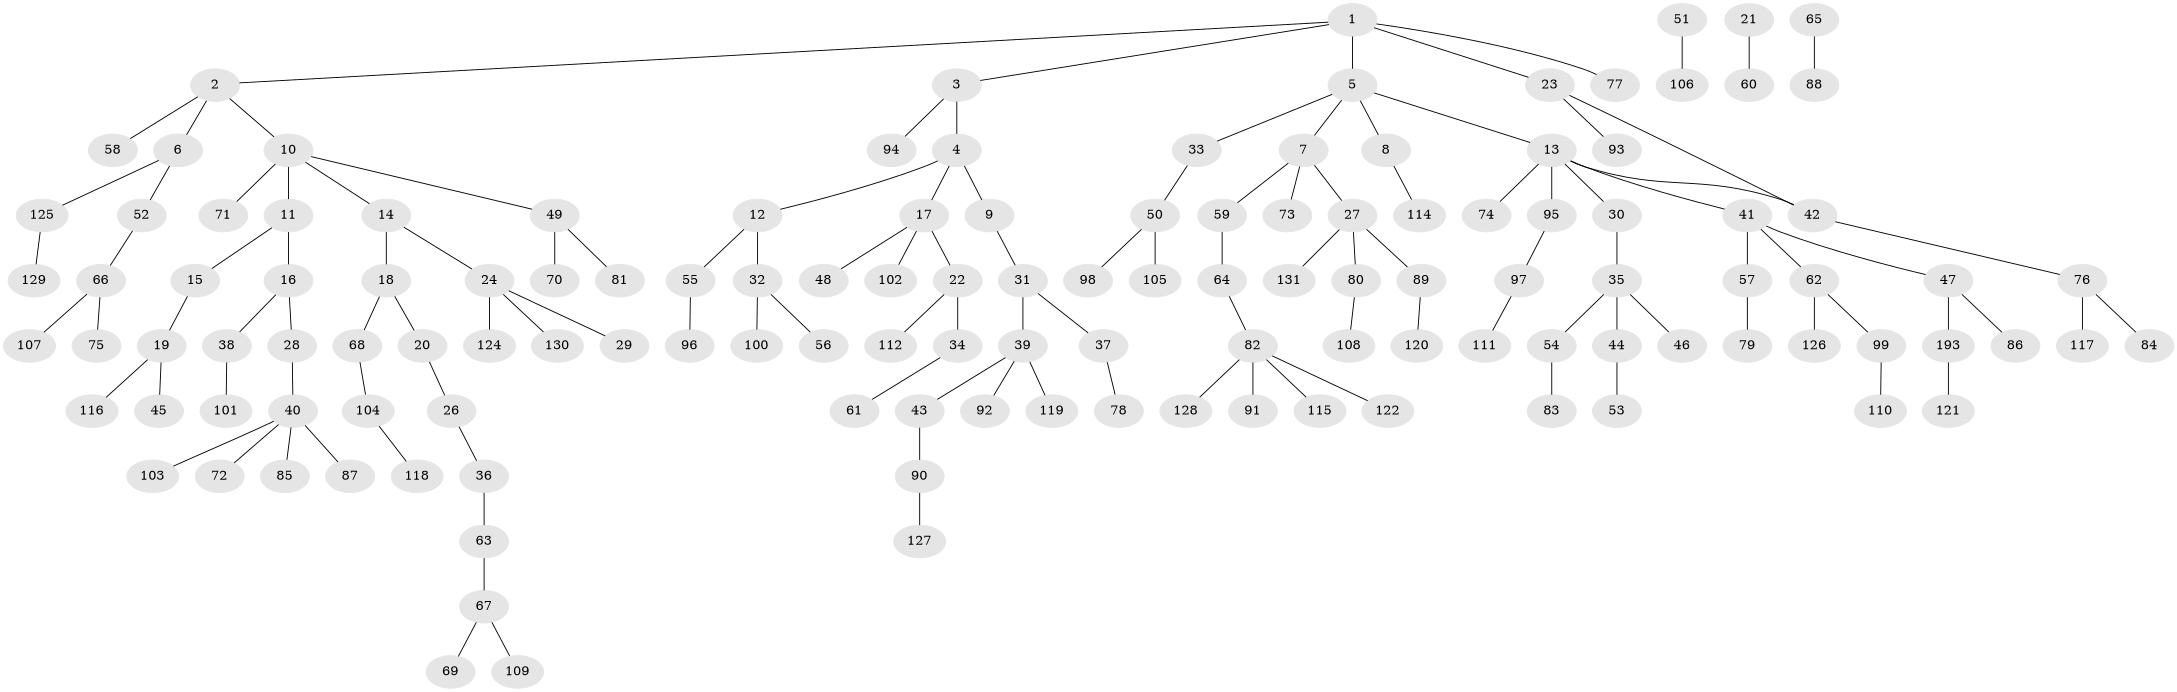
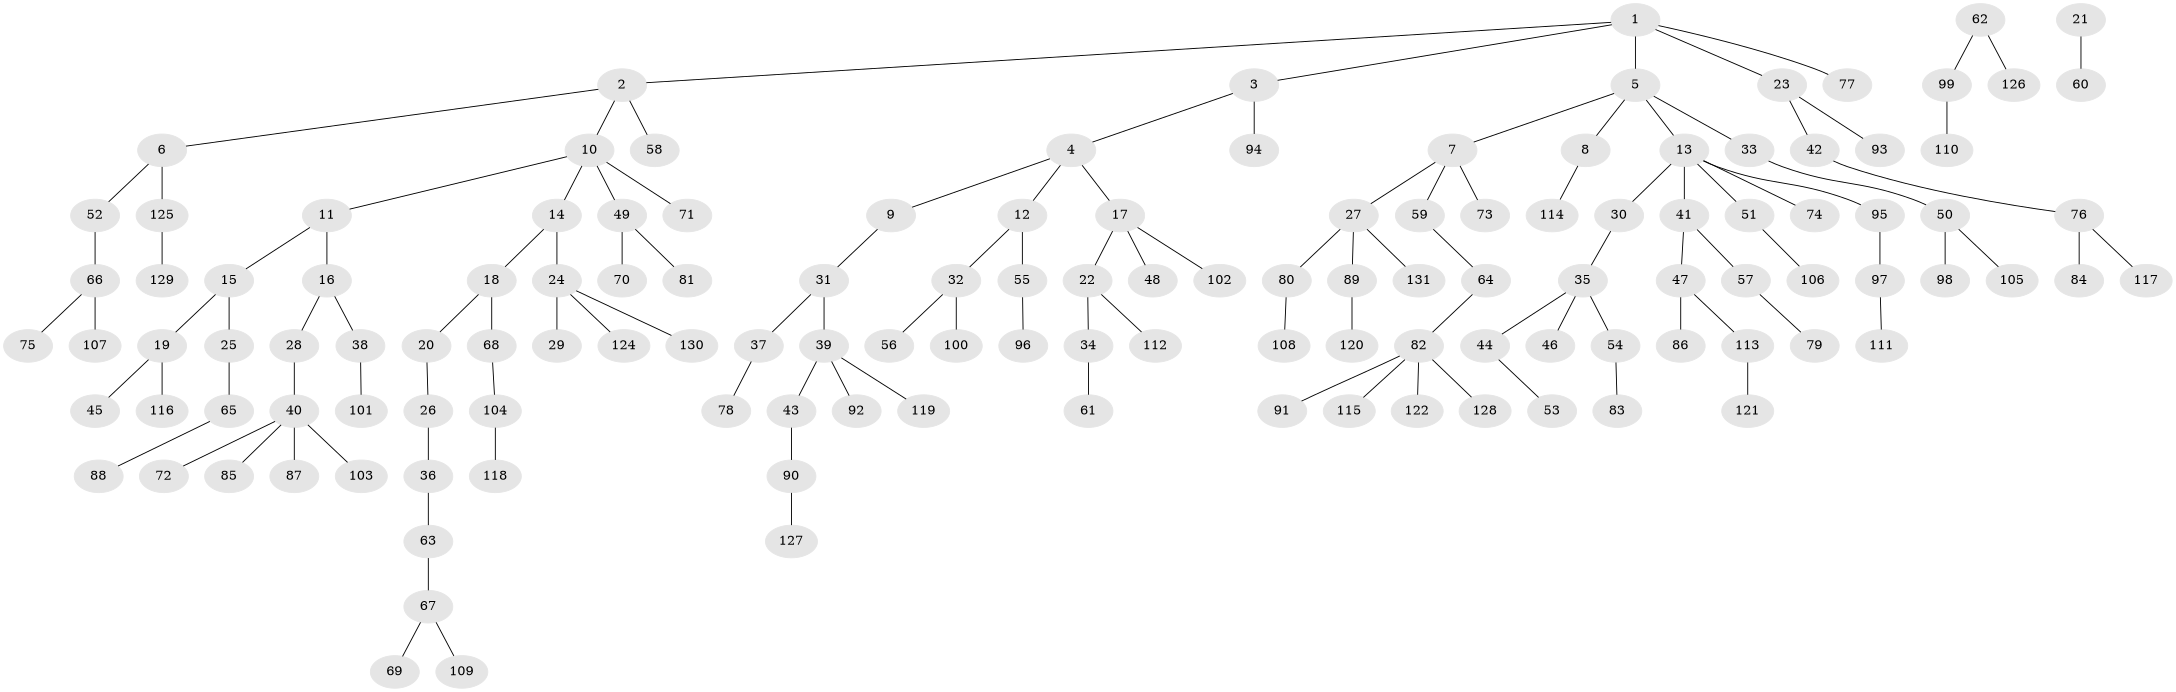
(1682, 183) -> (1717, 183)
(1781, 248) -> none
none -> (229, 346)
(1948, 346) -> (1748, 346)
